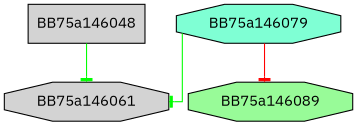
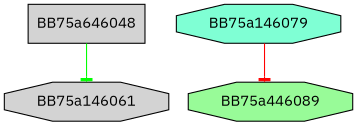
(87, 24) -> (87, 24)
(182, 71) -> none
(270, 102) -> (270, 102)
